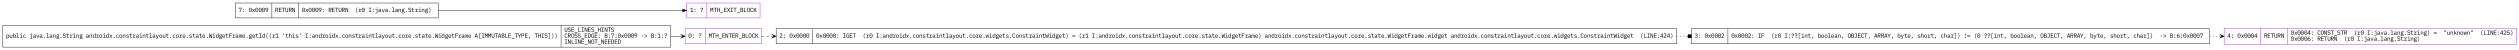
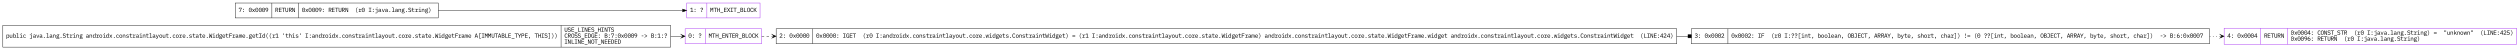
(1682, 36) -> (1682, 36)
(2357, 39) -> (2357, 39)
